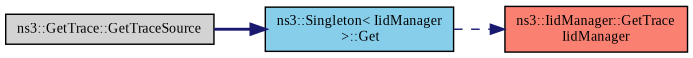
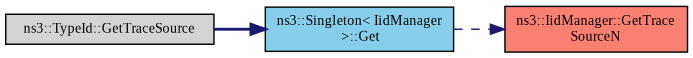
(110, 29) -> (110, 29)
(596, 29) -> (596, 29)
